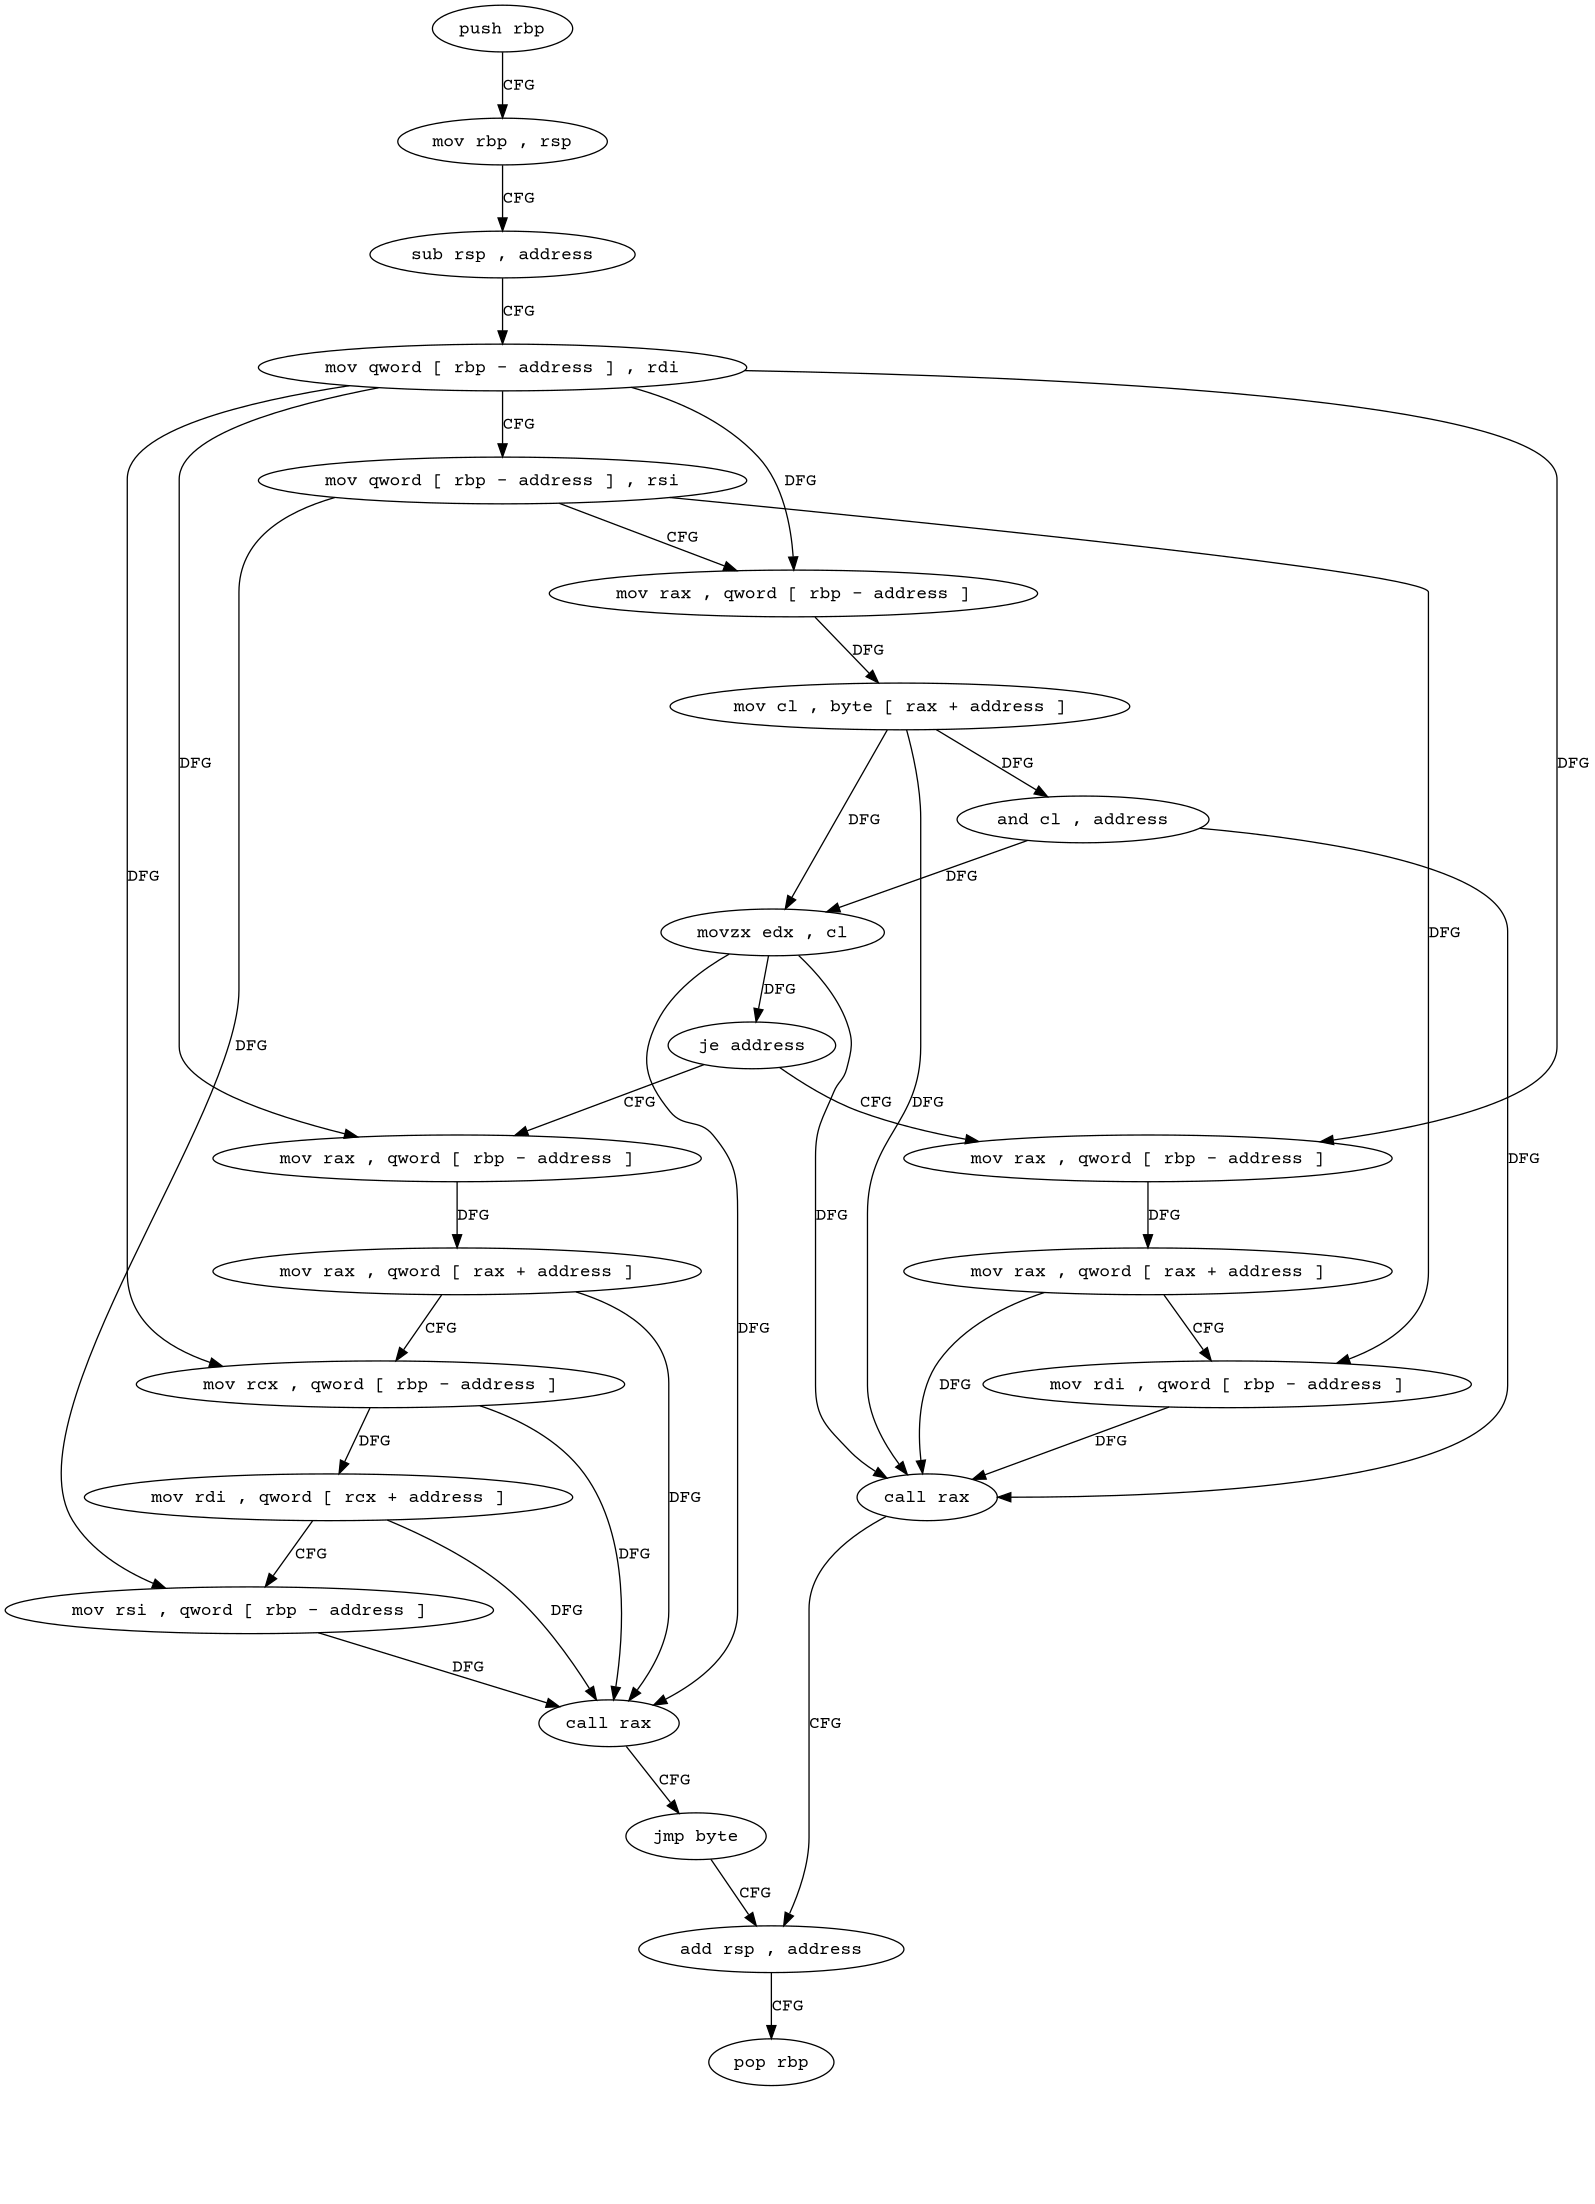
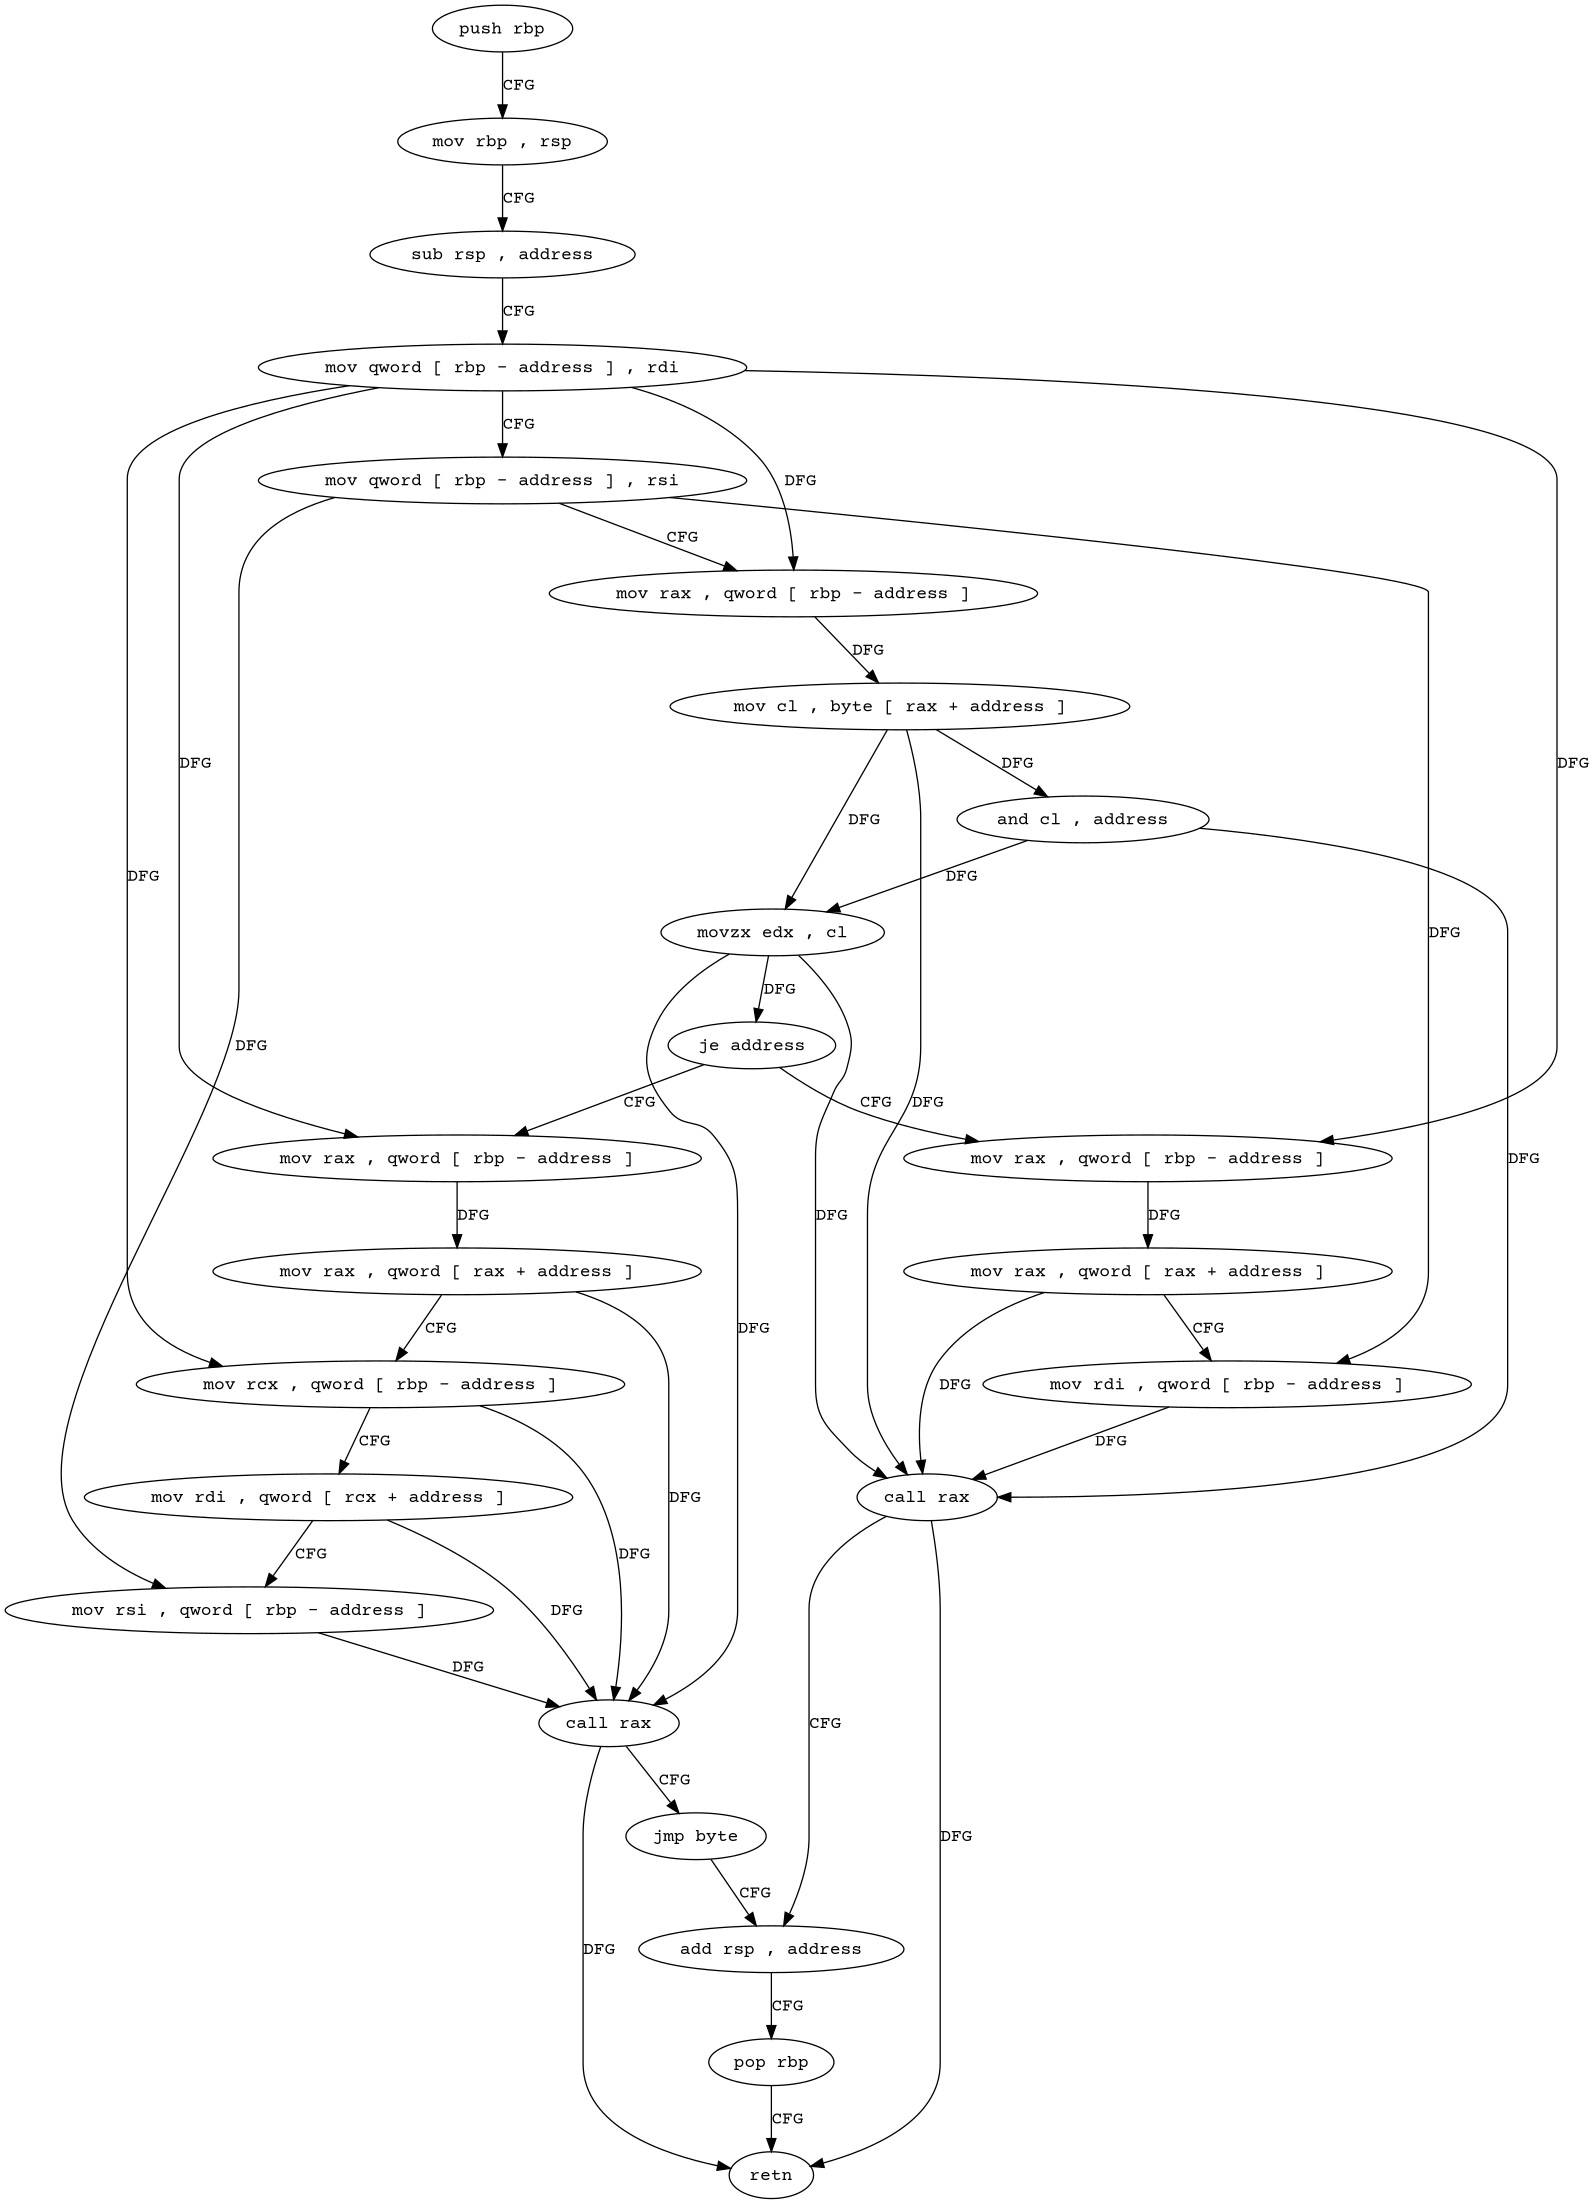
(375, 1441) -> (375, 1441)
none -> (771, 2175)
